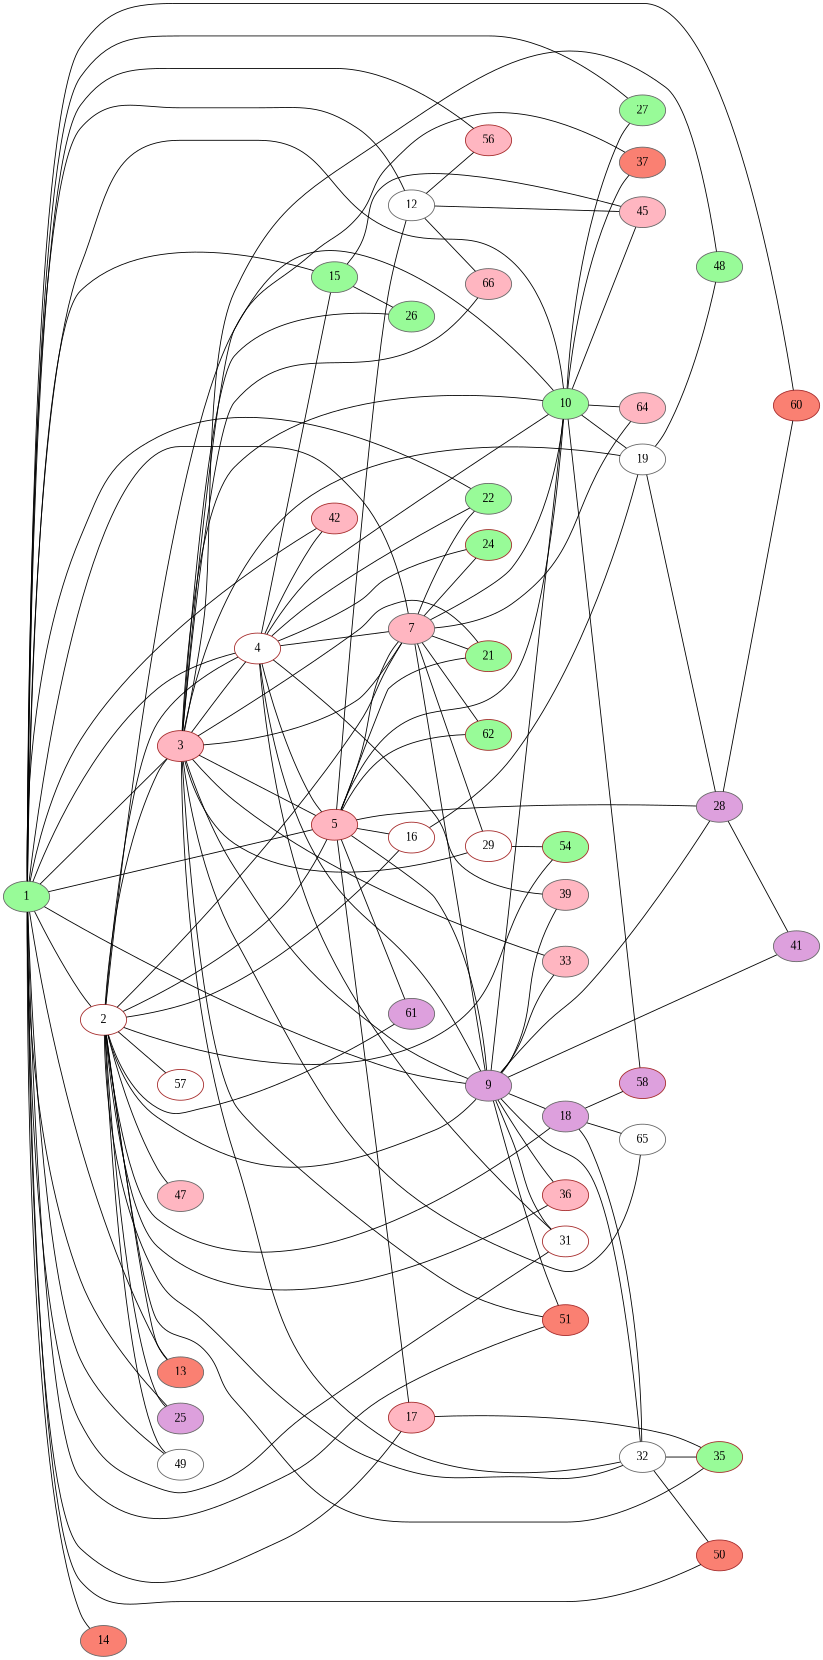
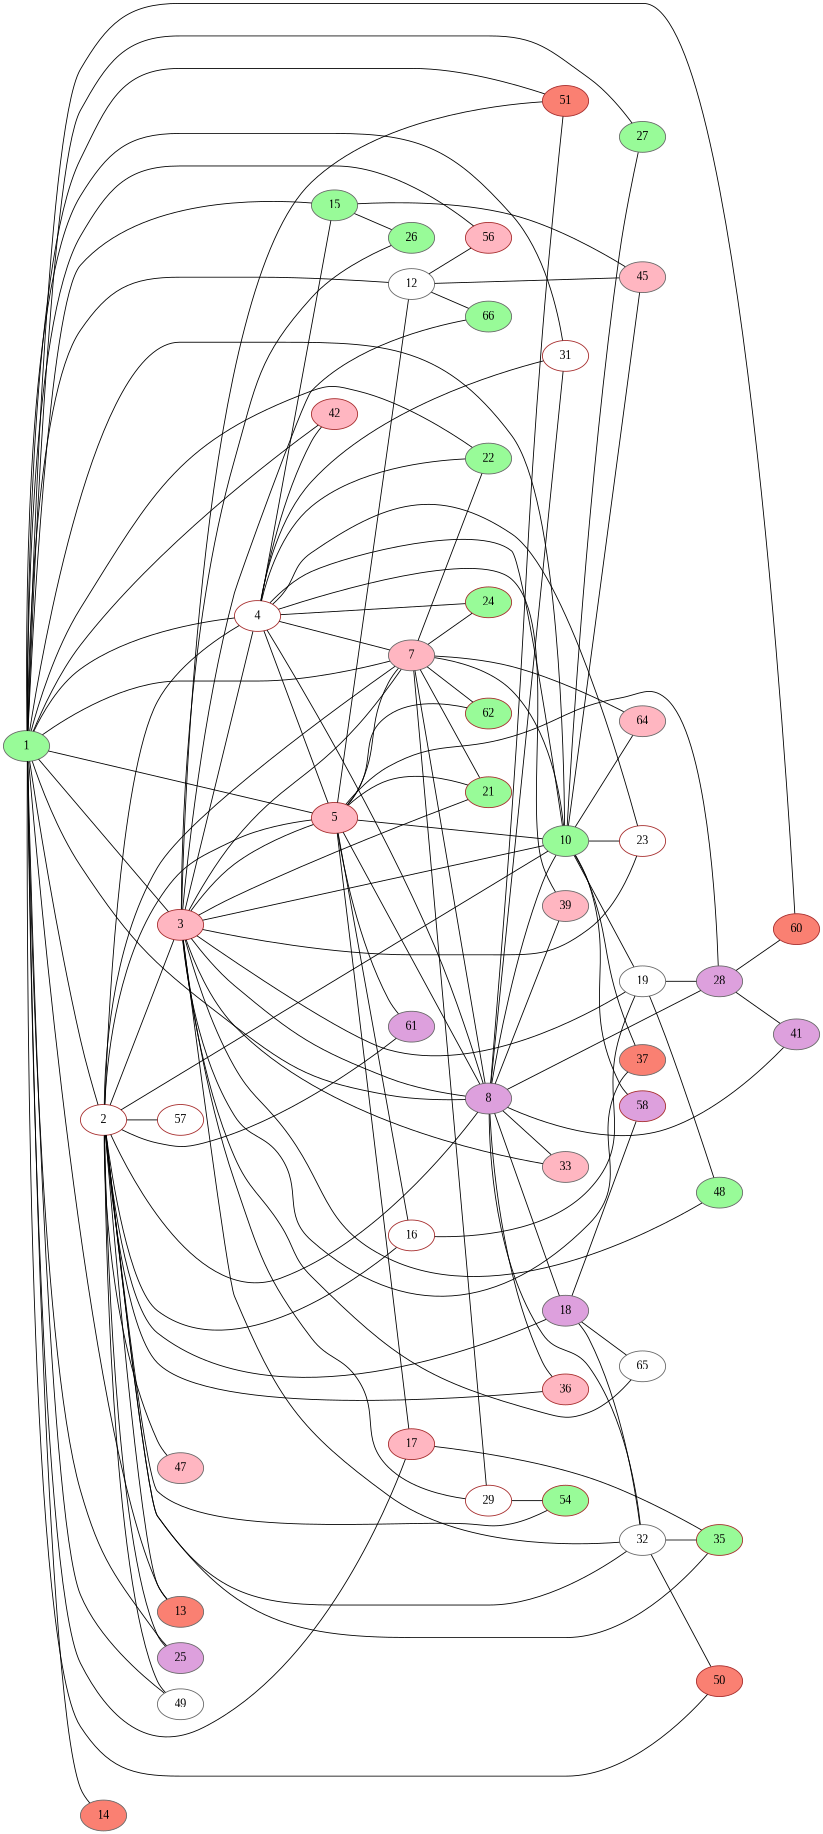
(489, 284) -> (489, 317)
none -> (643, 841)
(489, 1086) -> (489, 1099)
